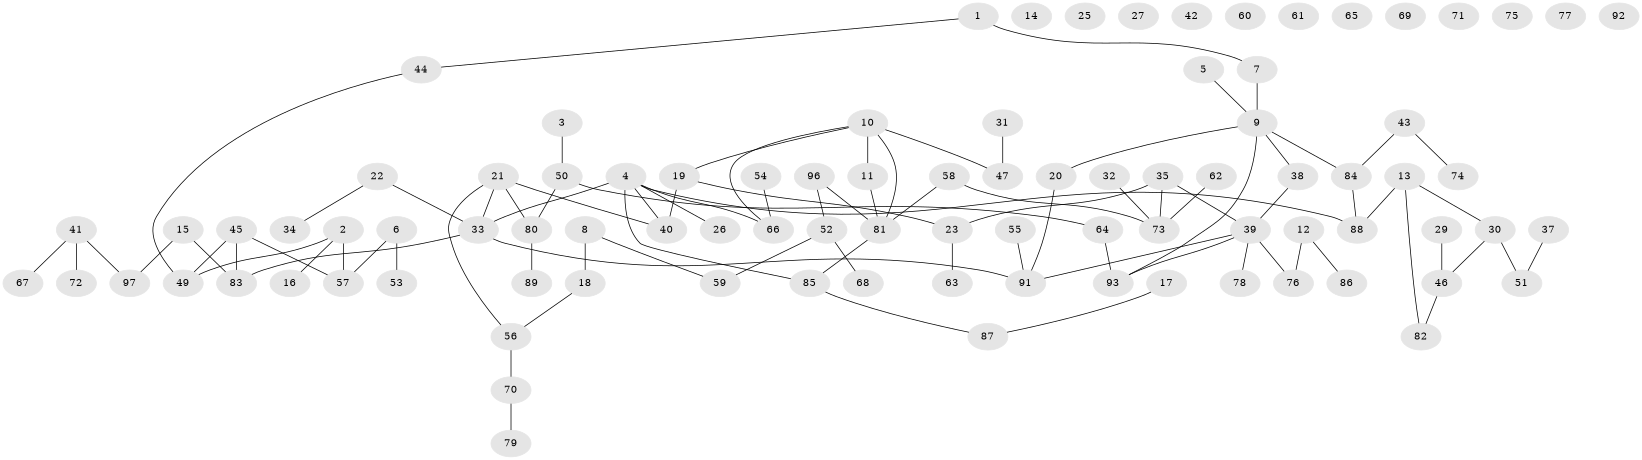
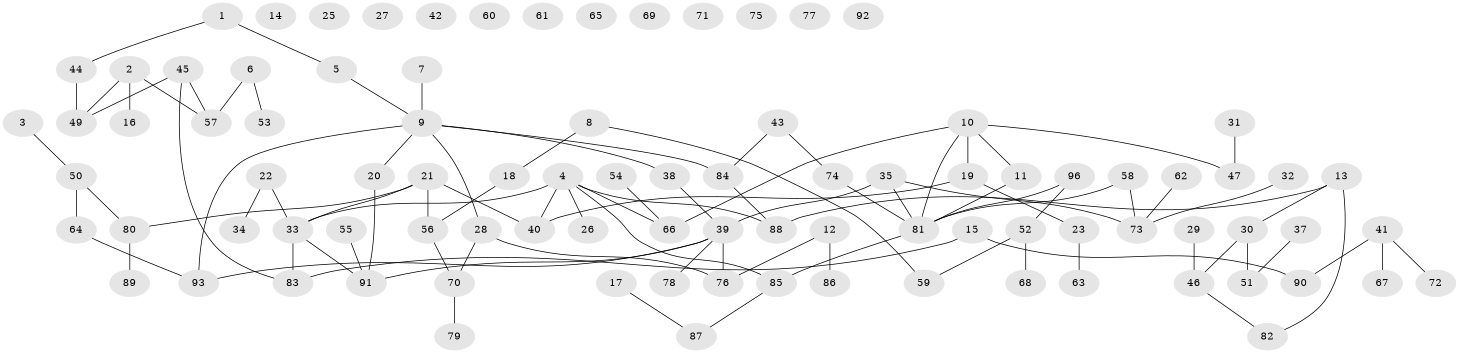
(1118, 43) -> (279, 43)
none -> (882, 207)
(1036, 207) -> (904, 205)
none -> (481, 230)
(130, 283) -> (1301, 283)
